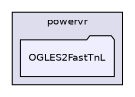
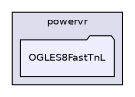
(67, 58) -> (67, 58)
